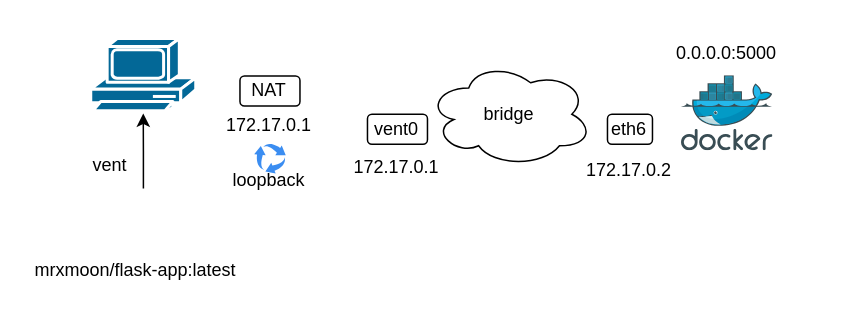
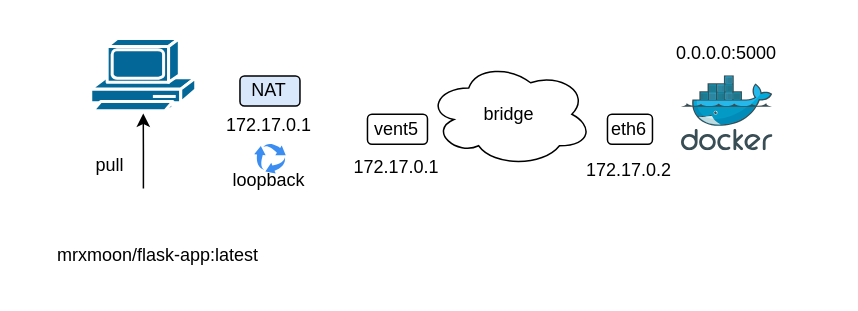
(270, 91) -> (270, 91)
(397, 130) -> (397, 130)
(110, 166) -> (110, 166)
(136, 271) -> (158, 256)
